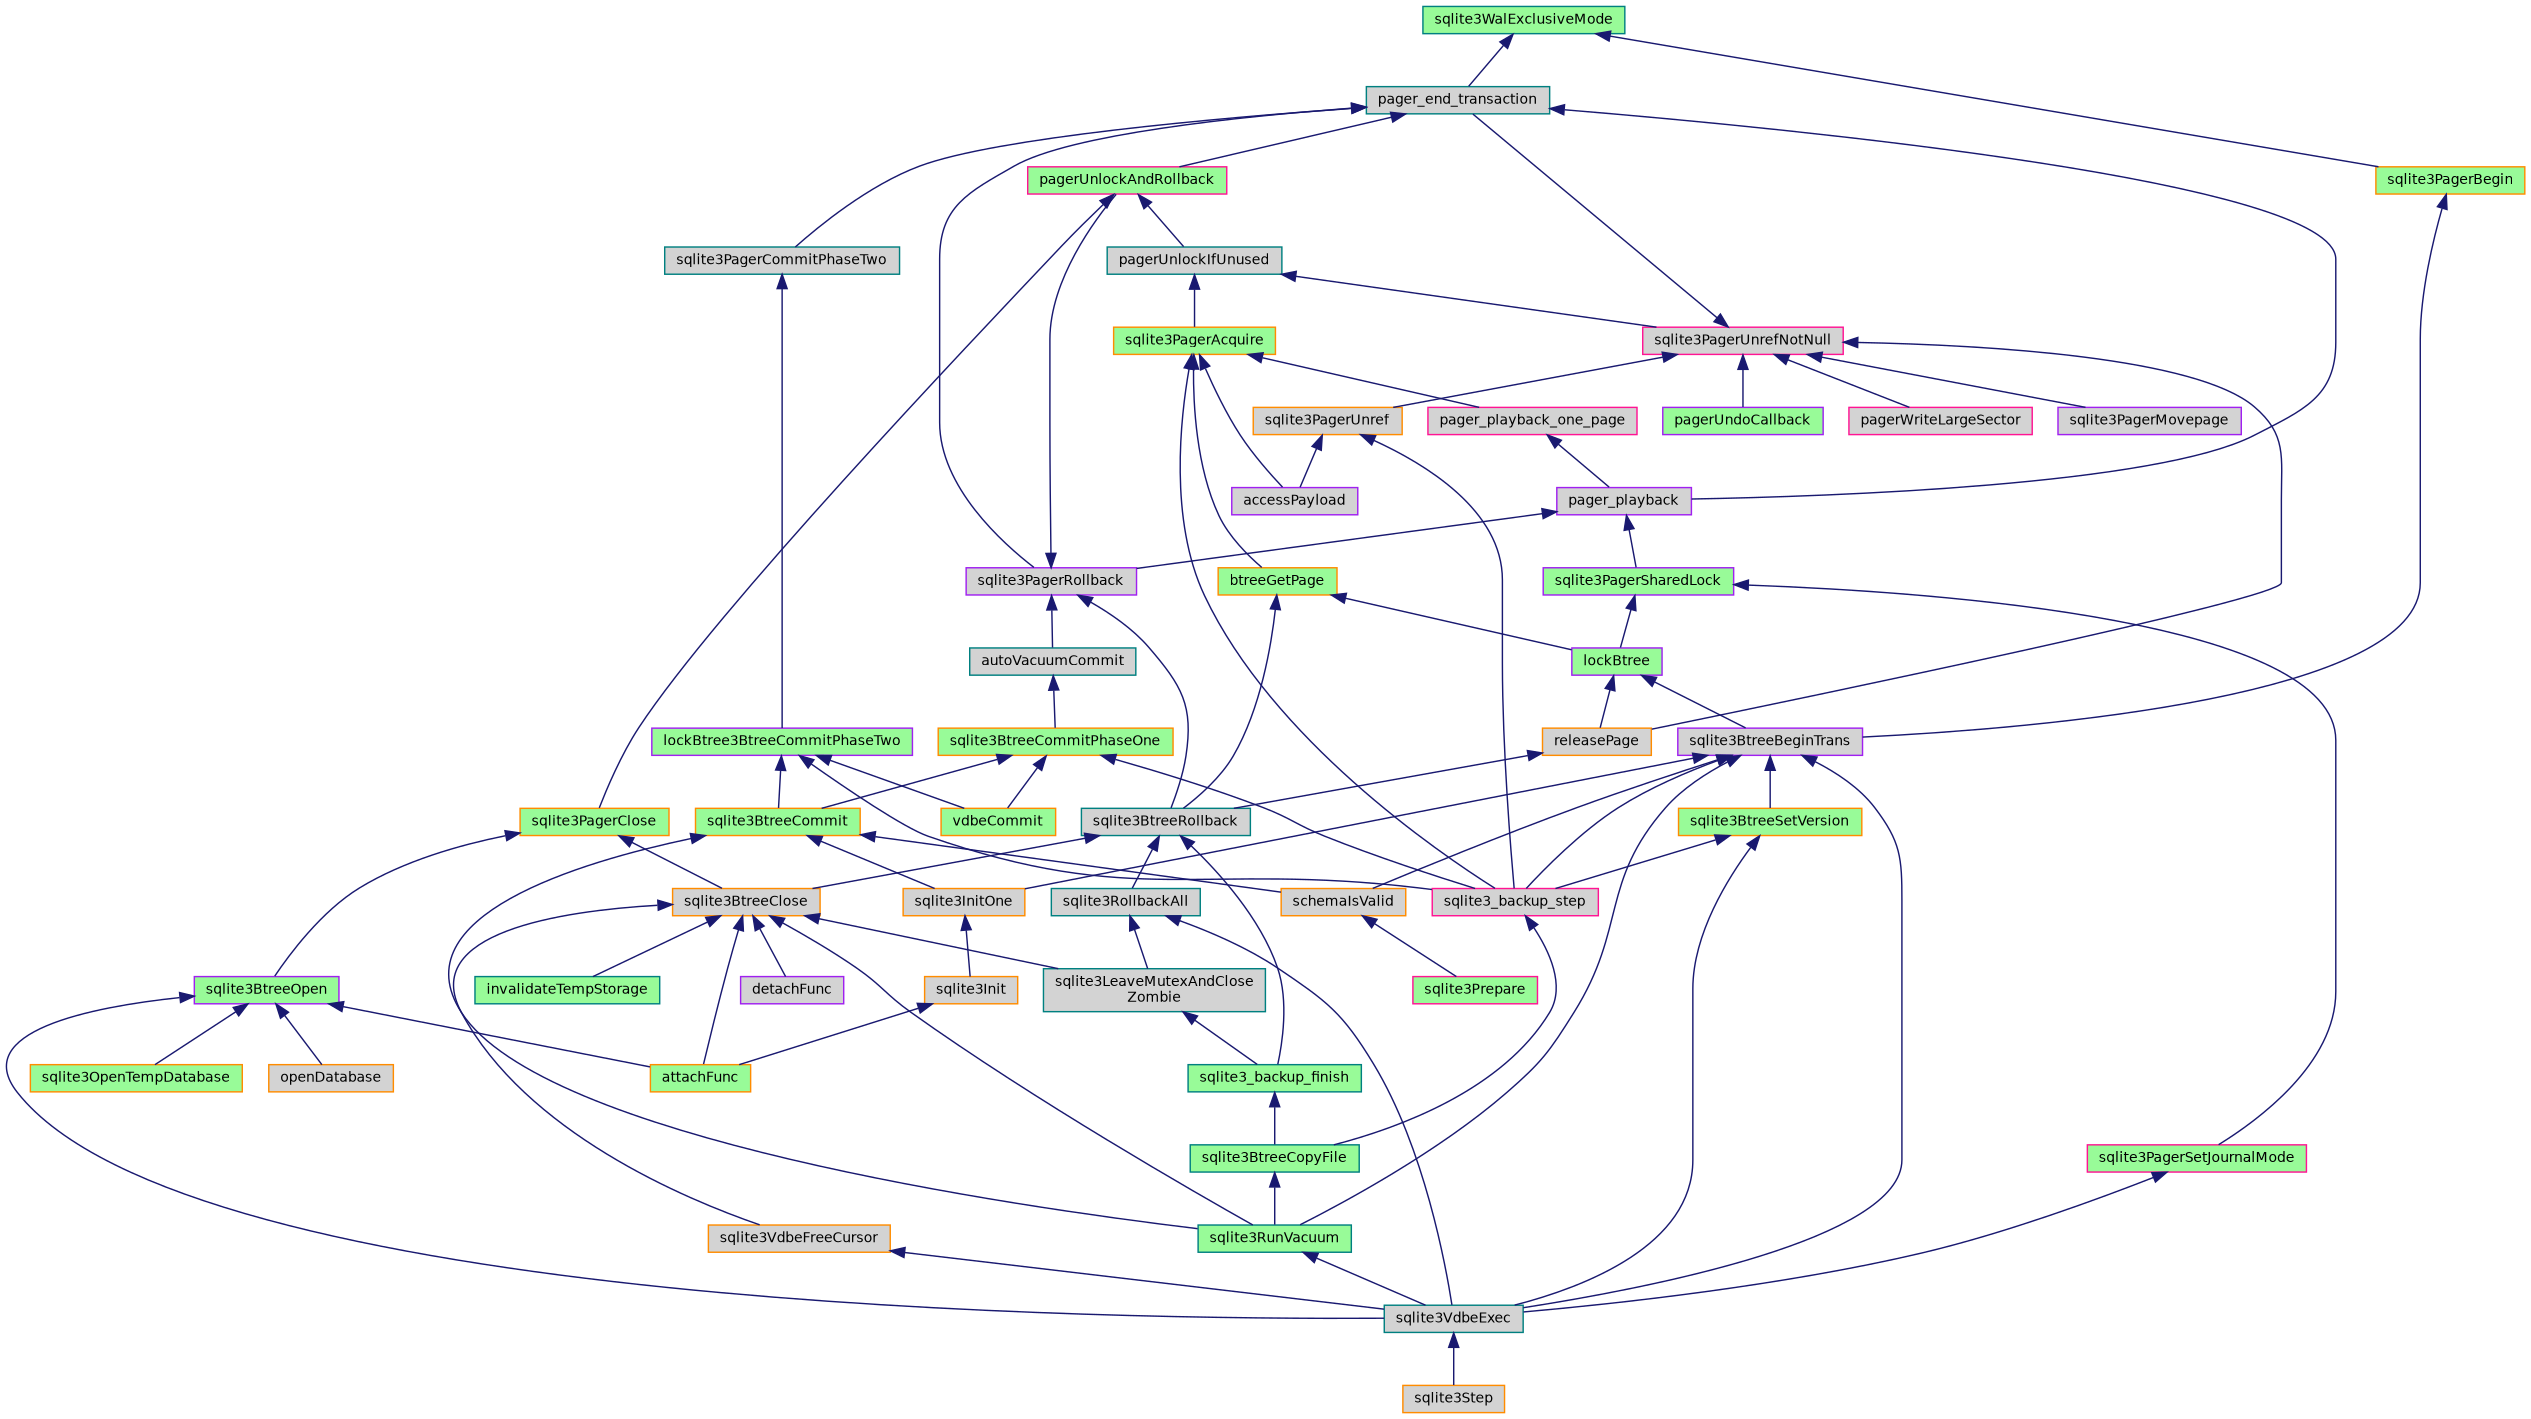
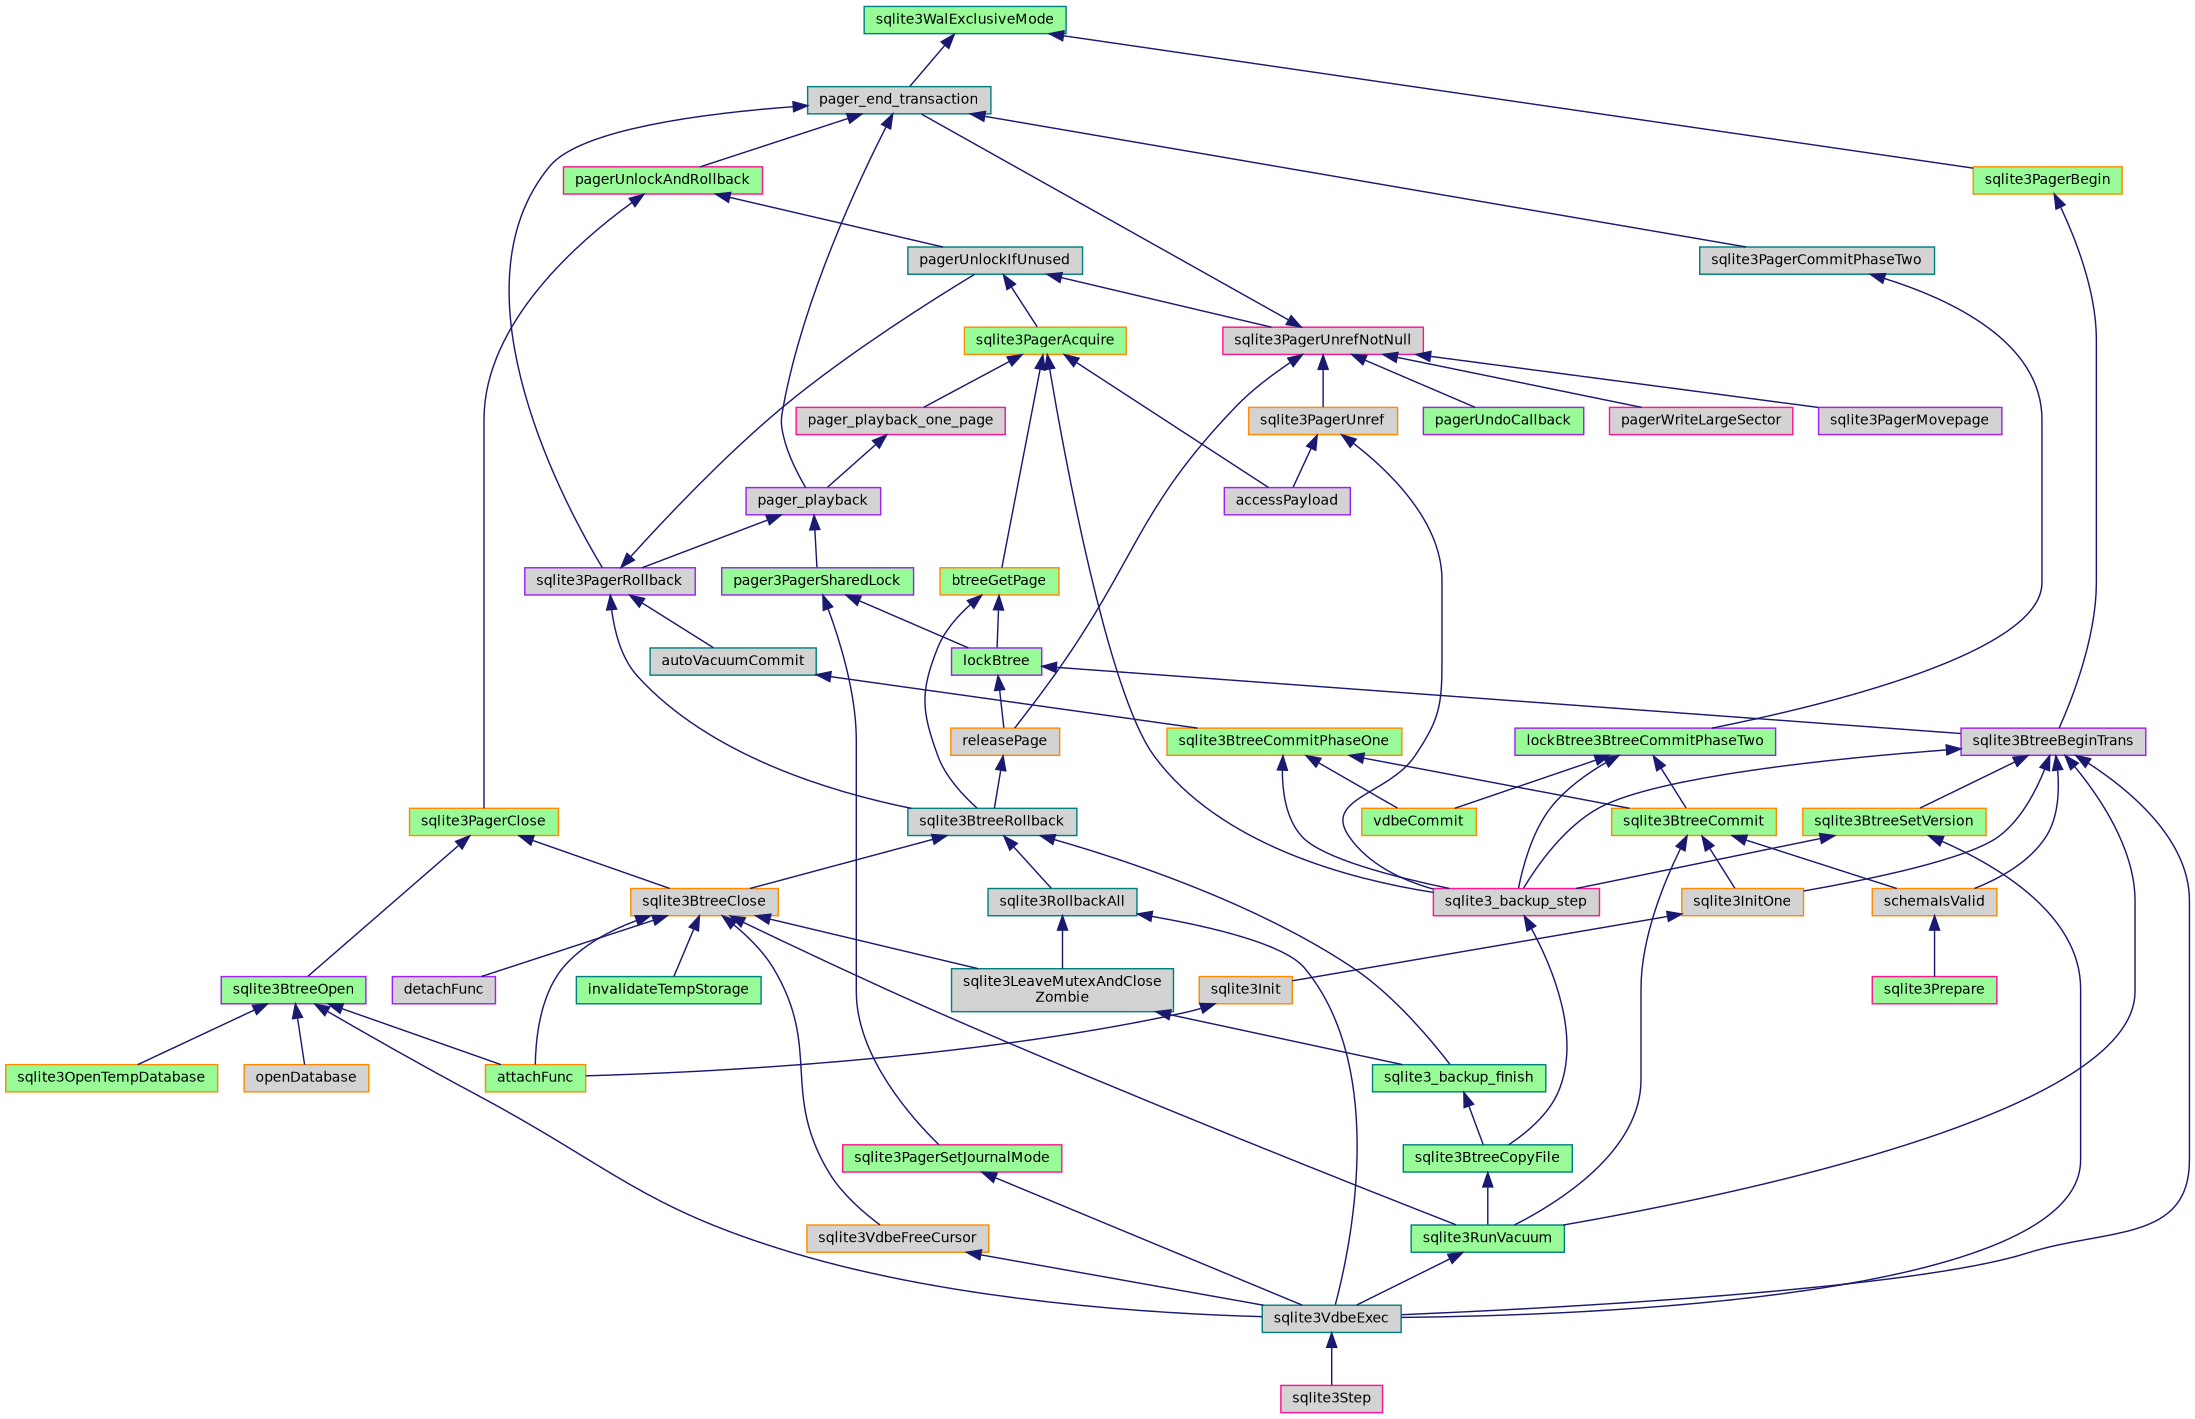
(1050, 365) -> (799, 394)
(1638, 581) -> (818, 581)
(1454, 1399) -> (1332, 1399)
